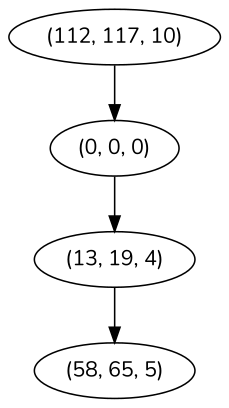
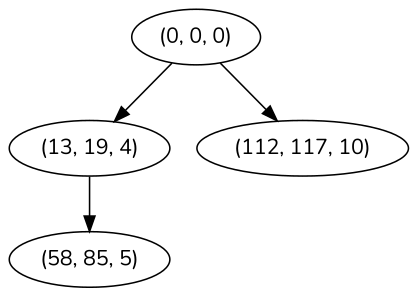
(115, 85) -> (243, 86)
(115, 371) -> (90, 259)
